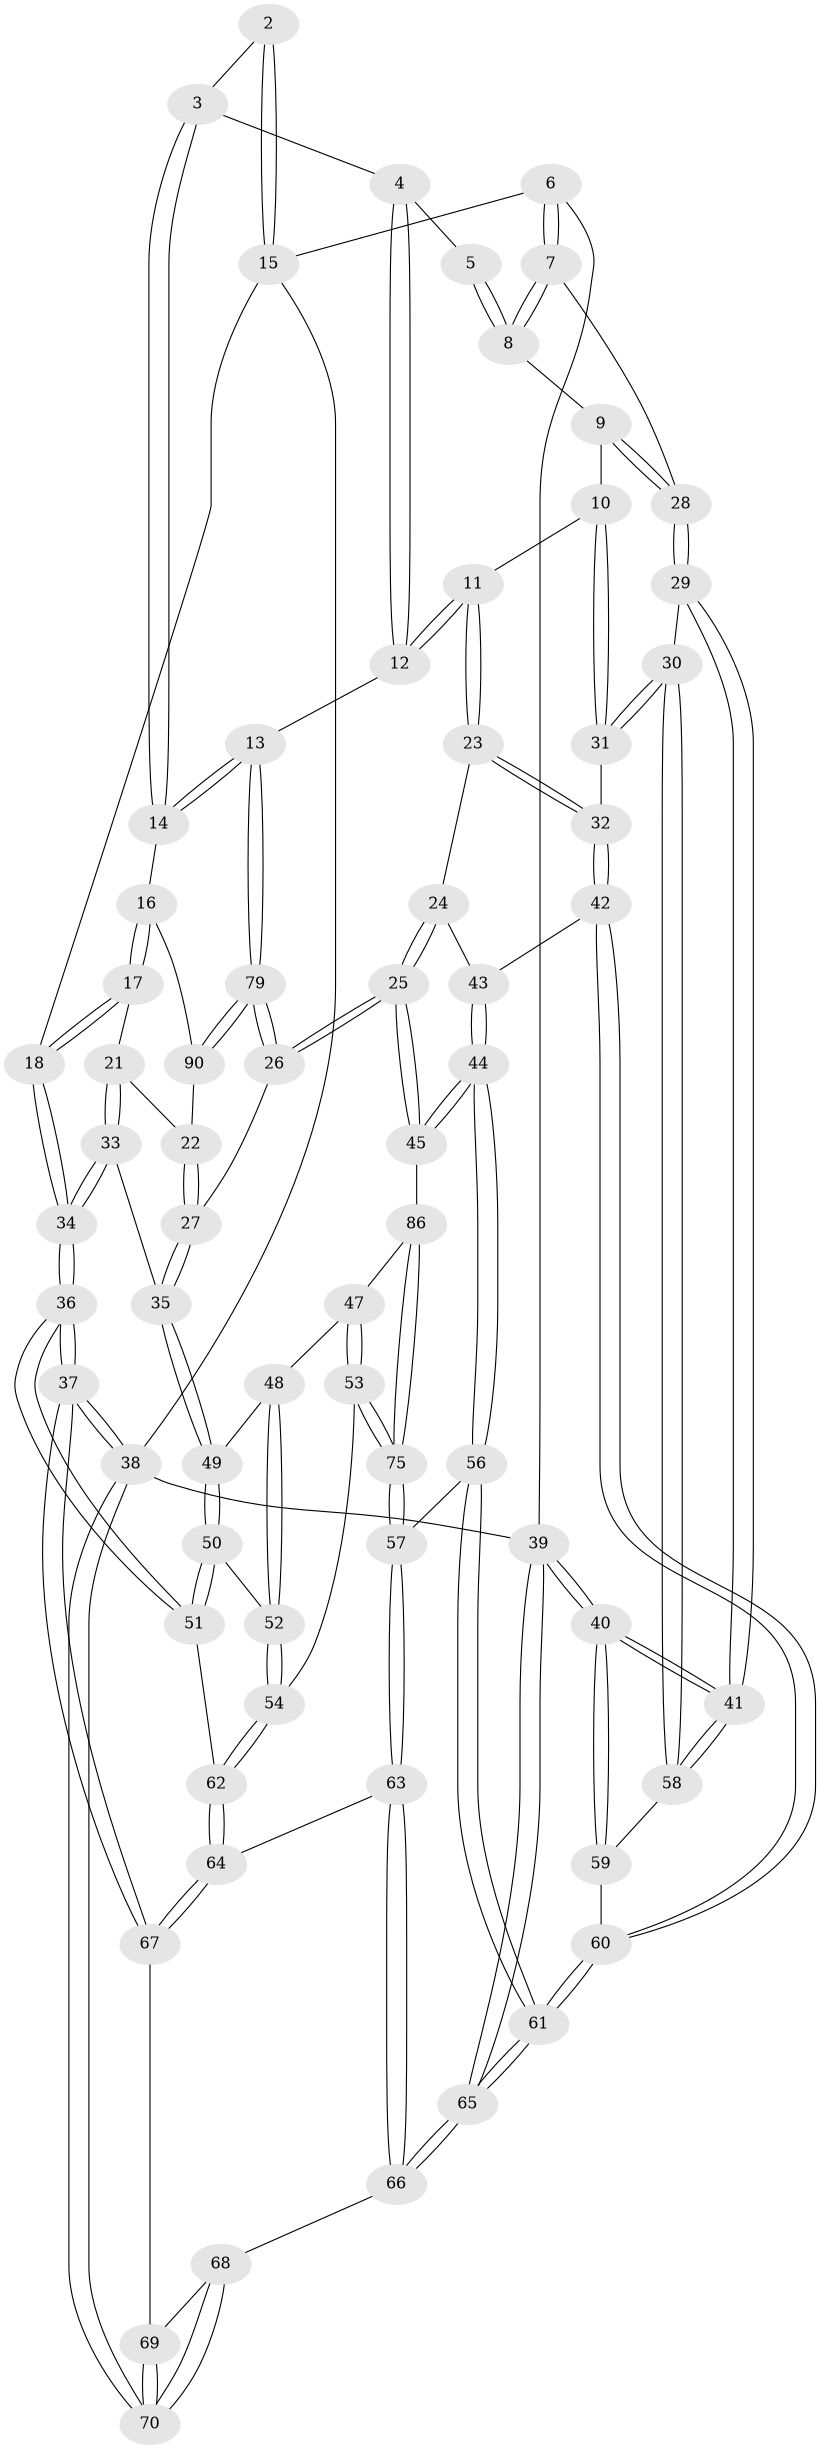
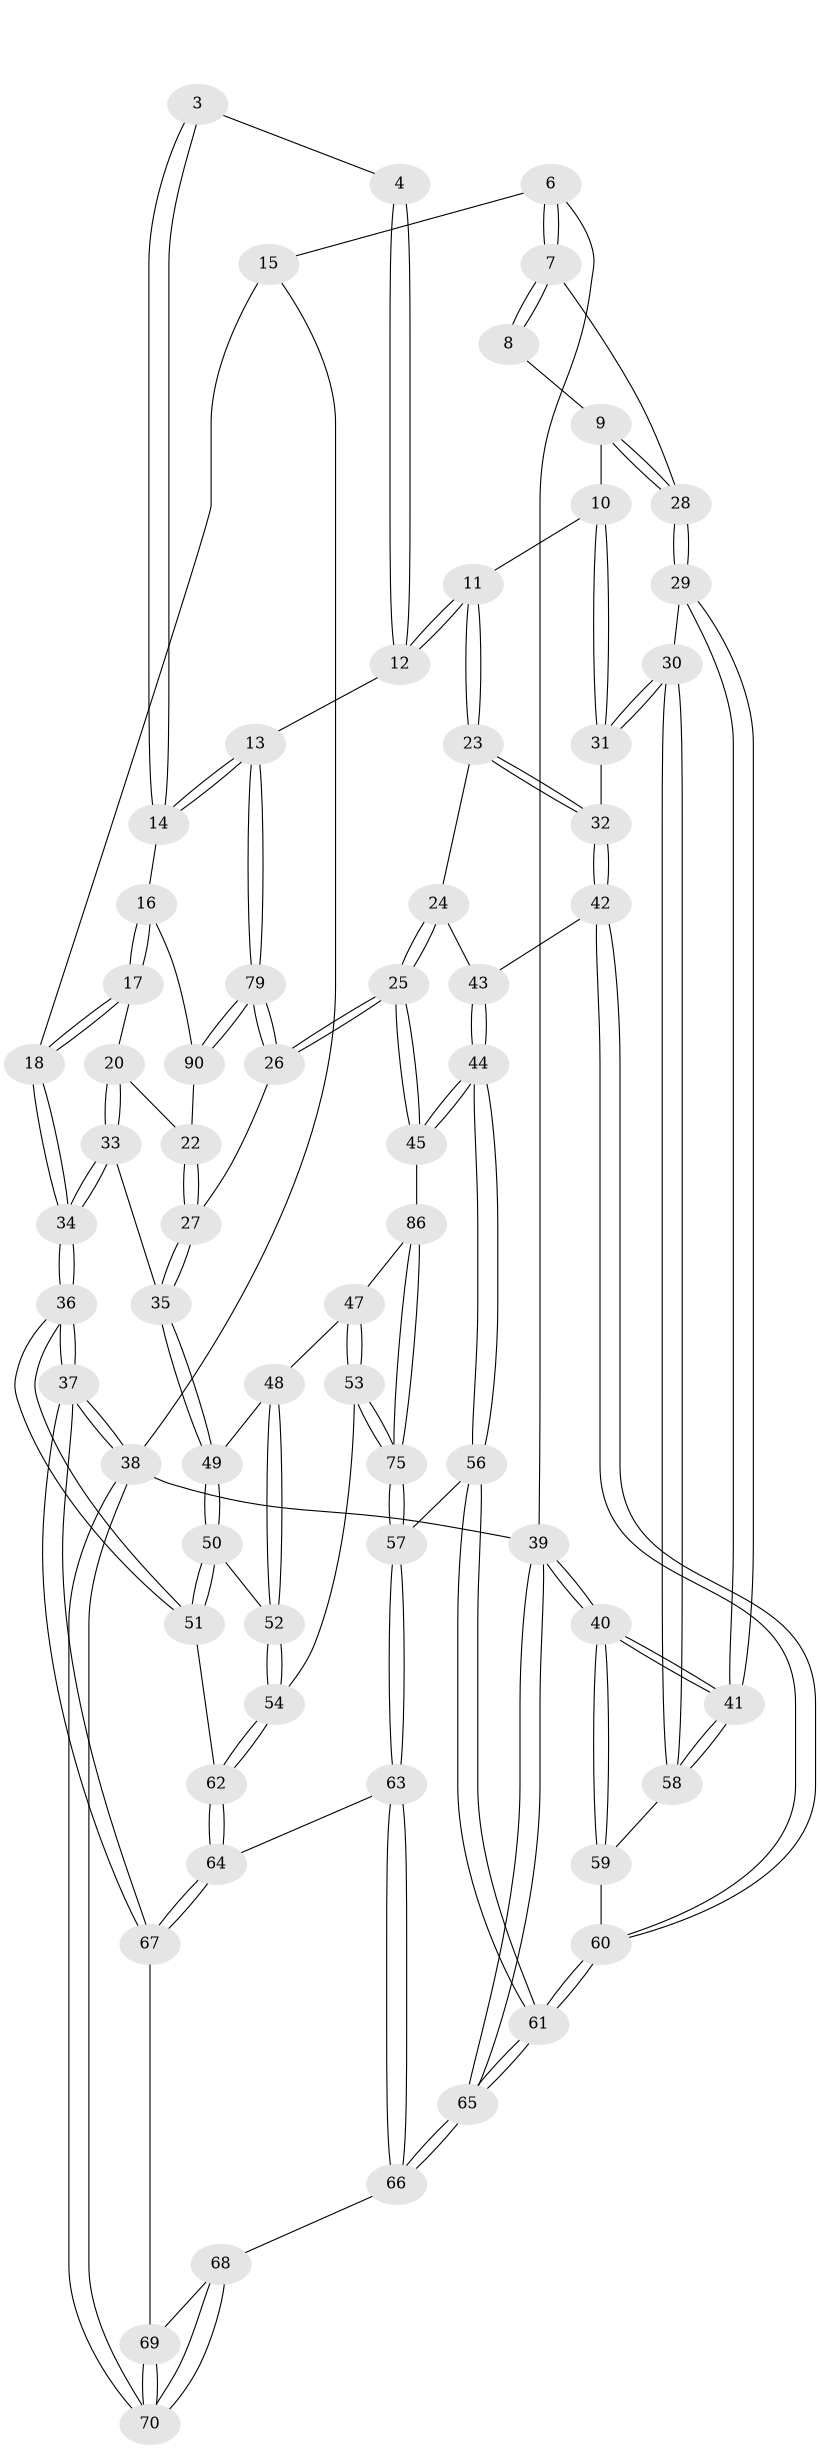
(269, 24) -> none
(471, 264) -> none
(114, 1064) -> (114, 1064)
